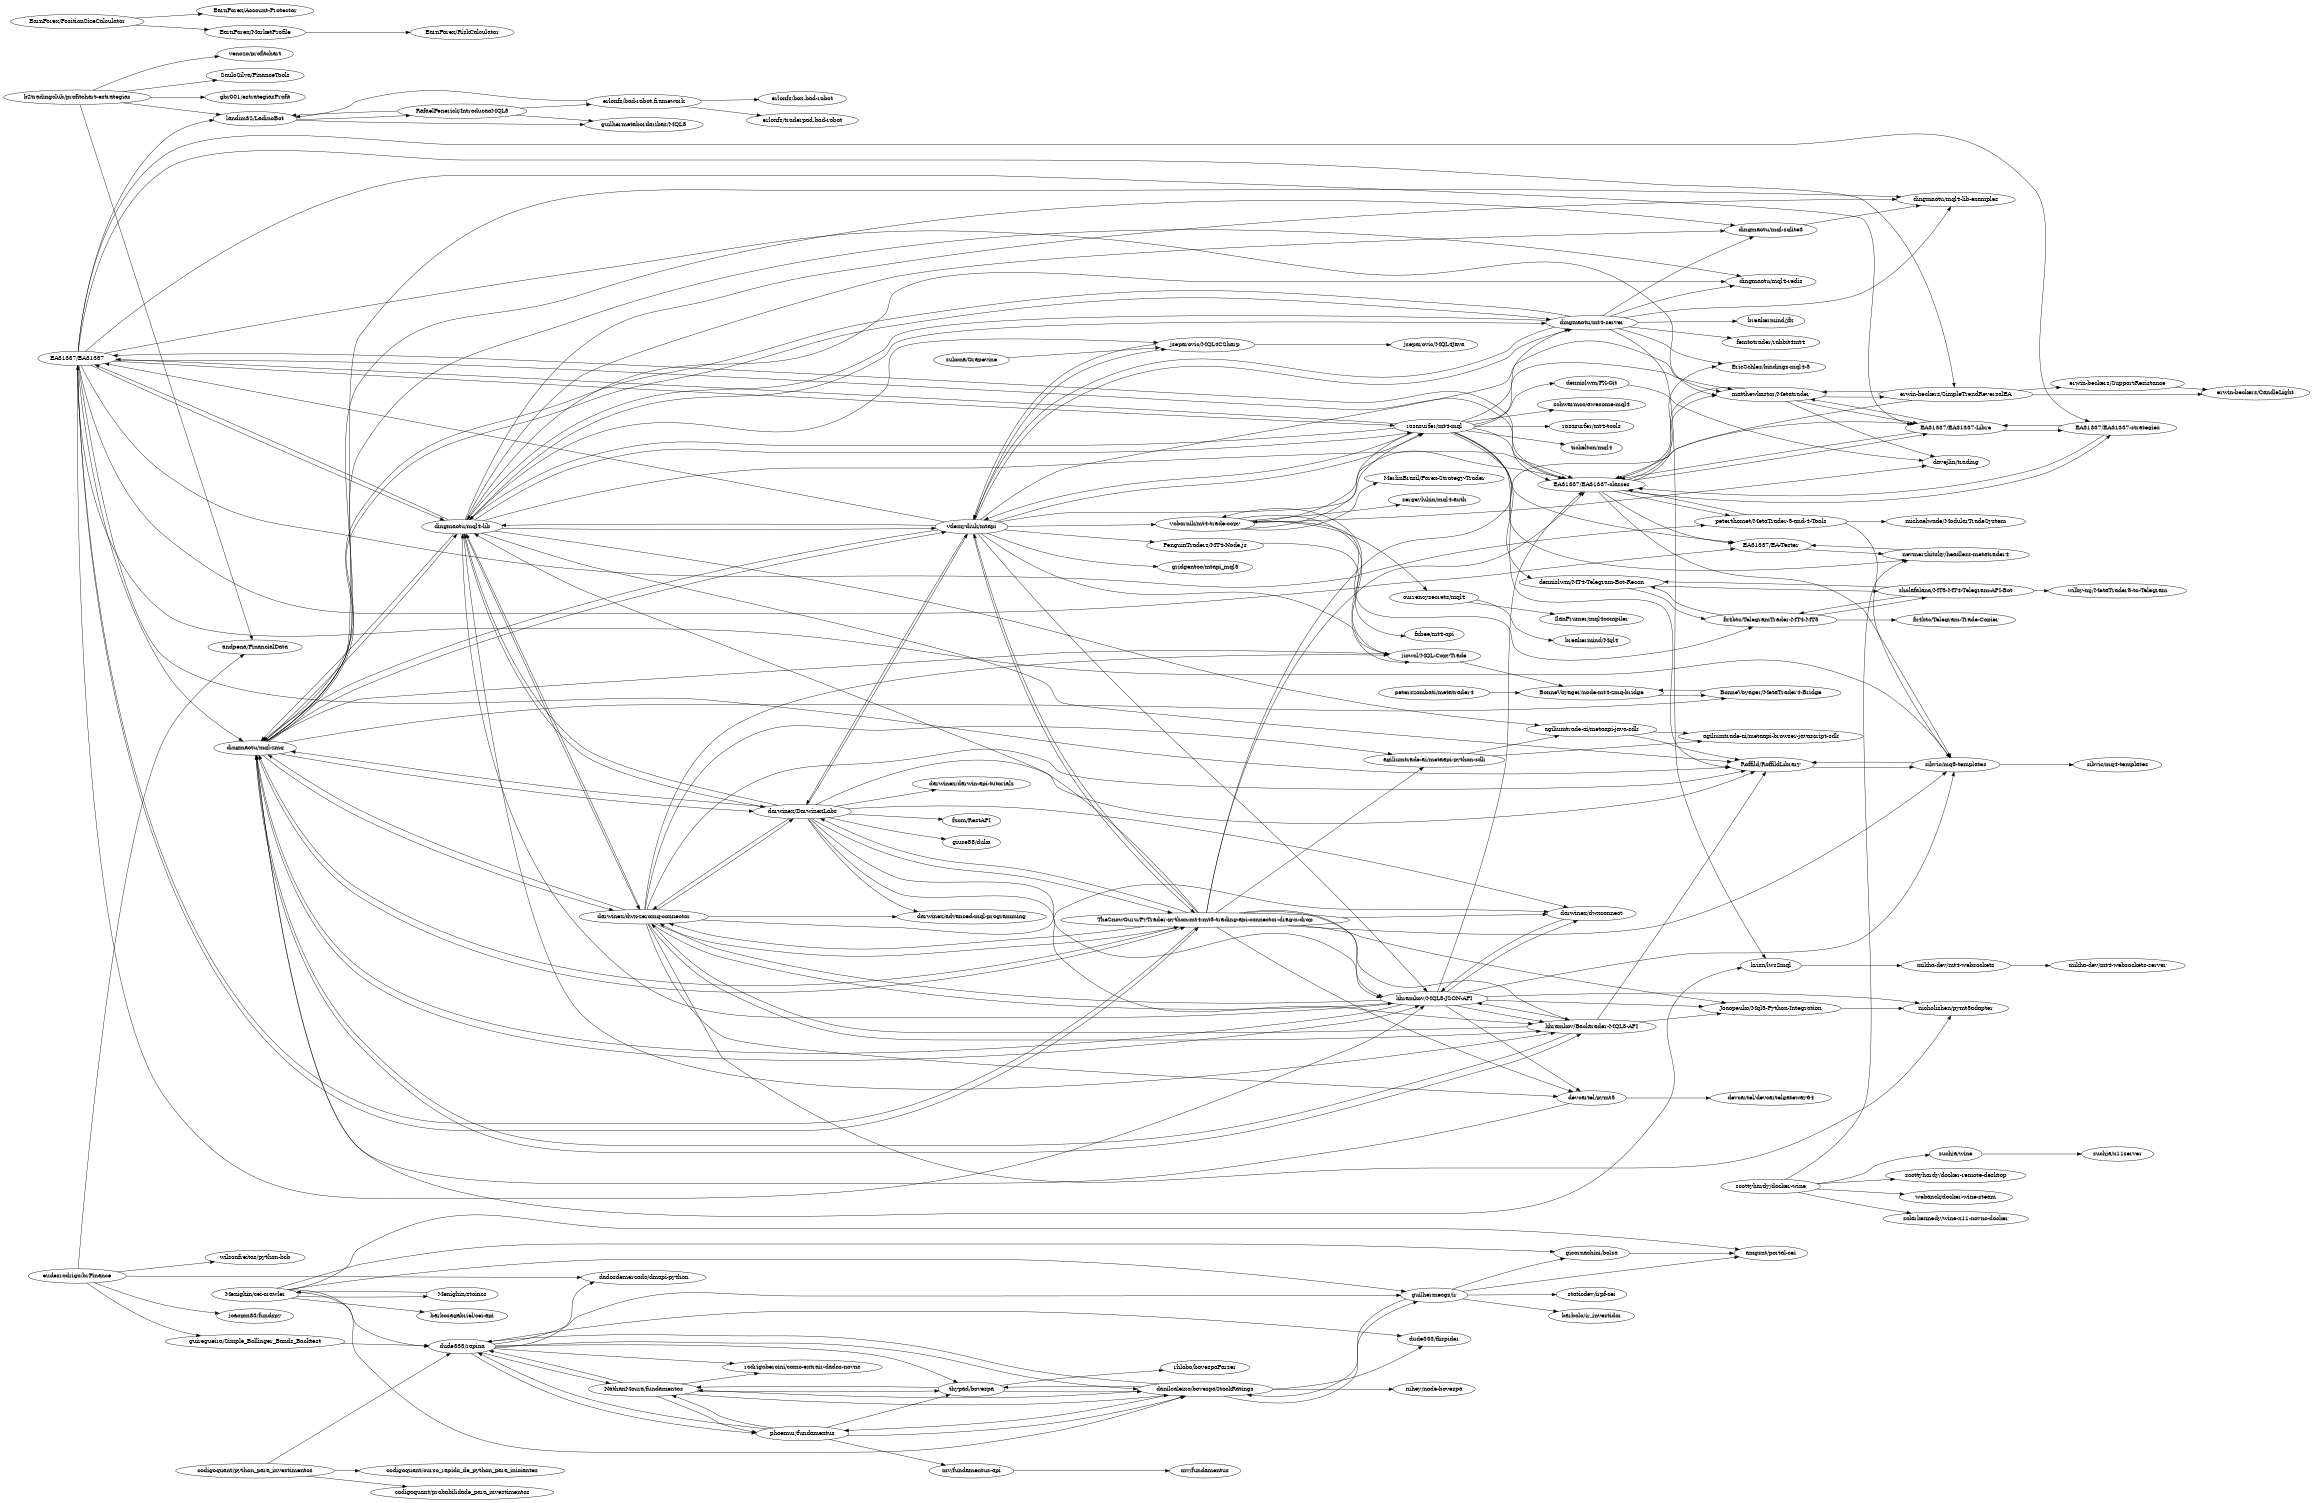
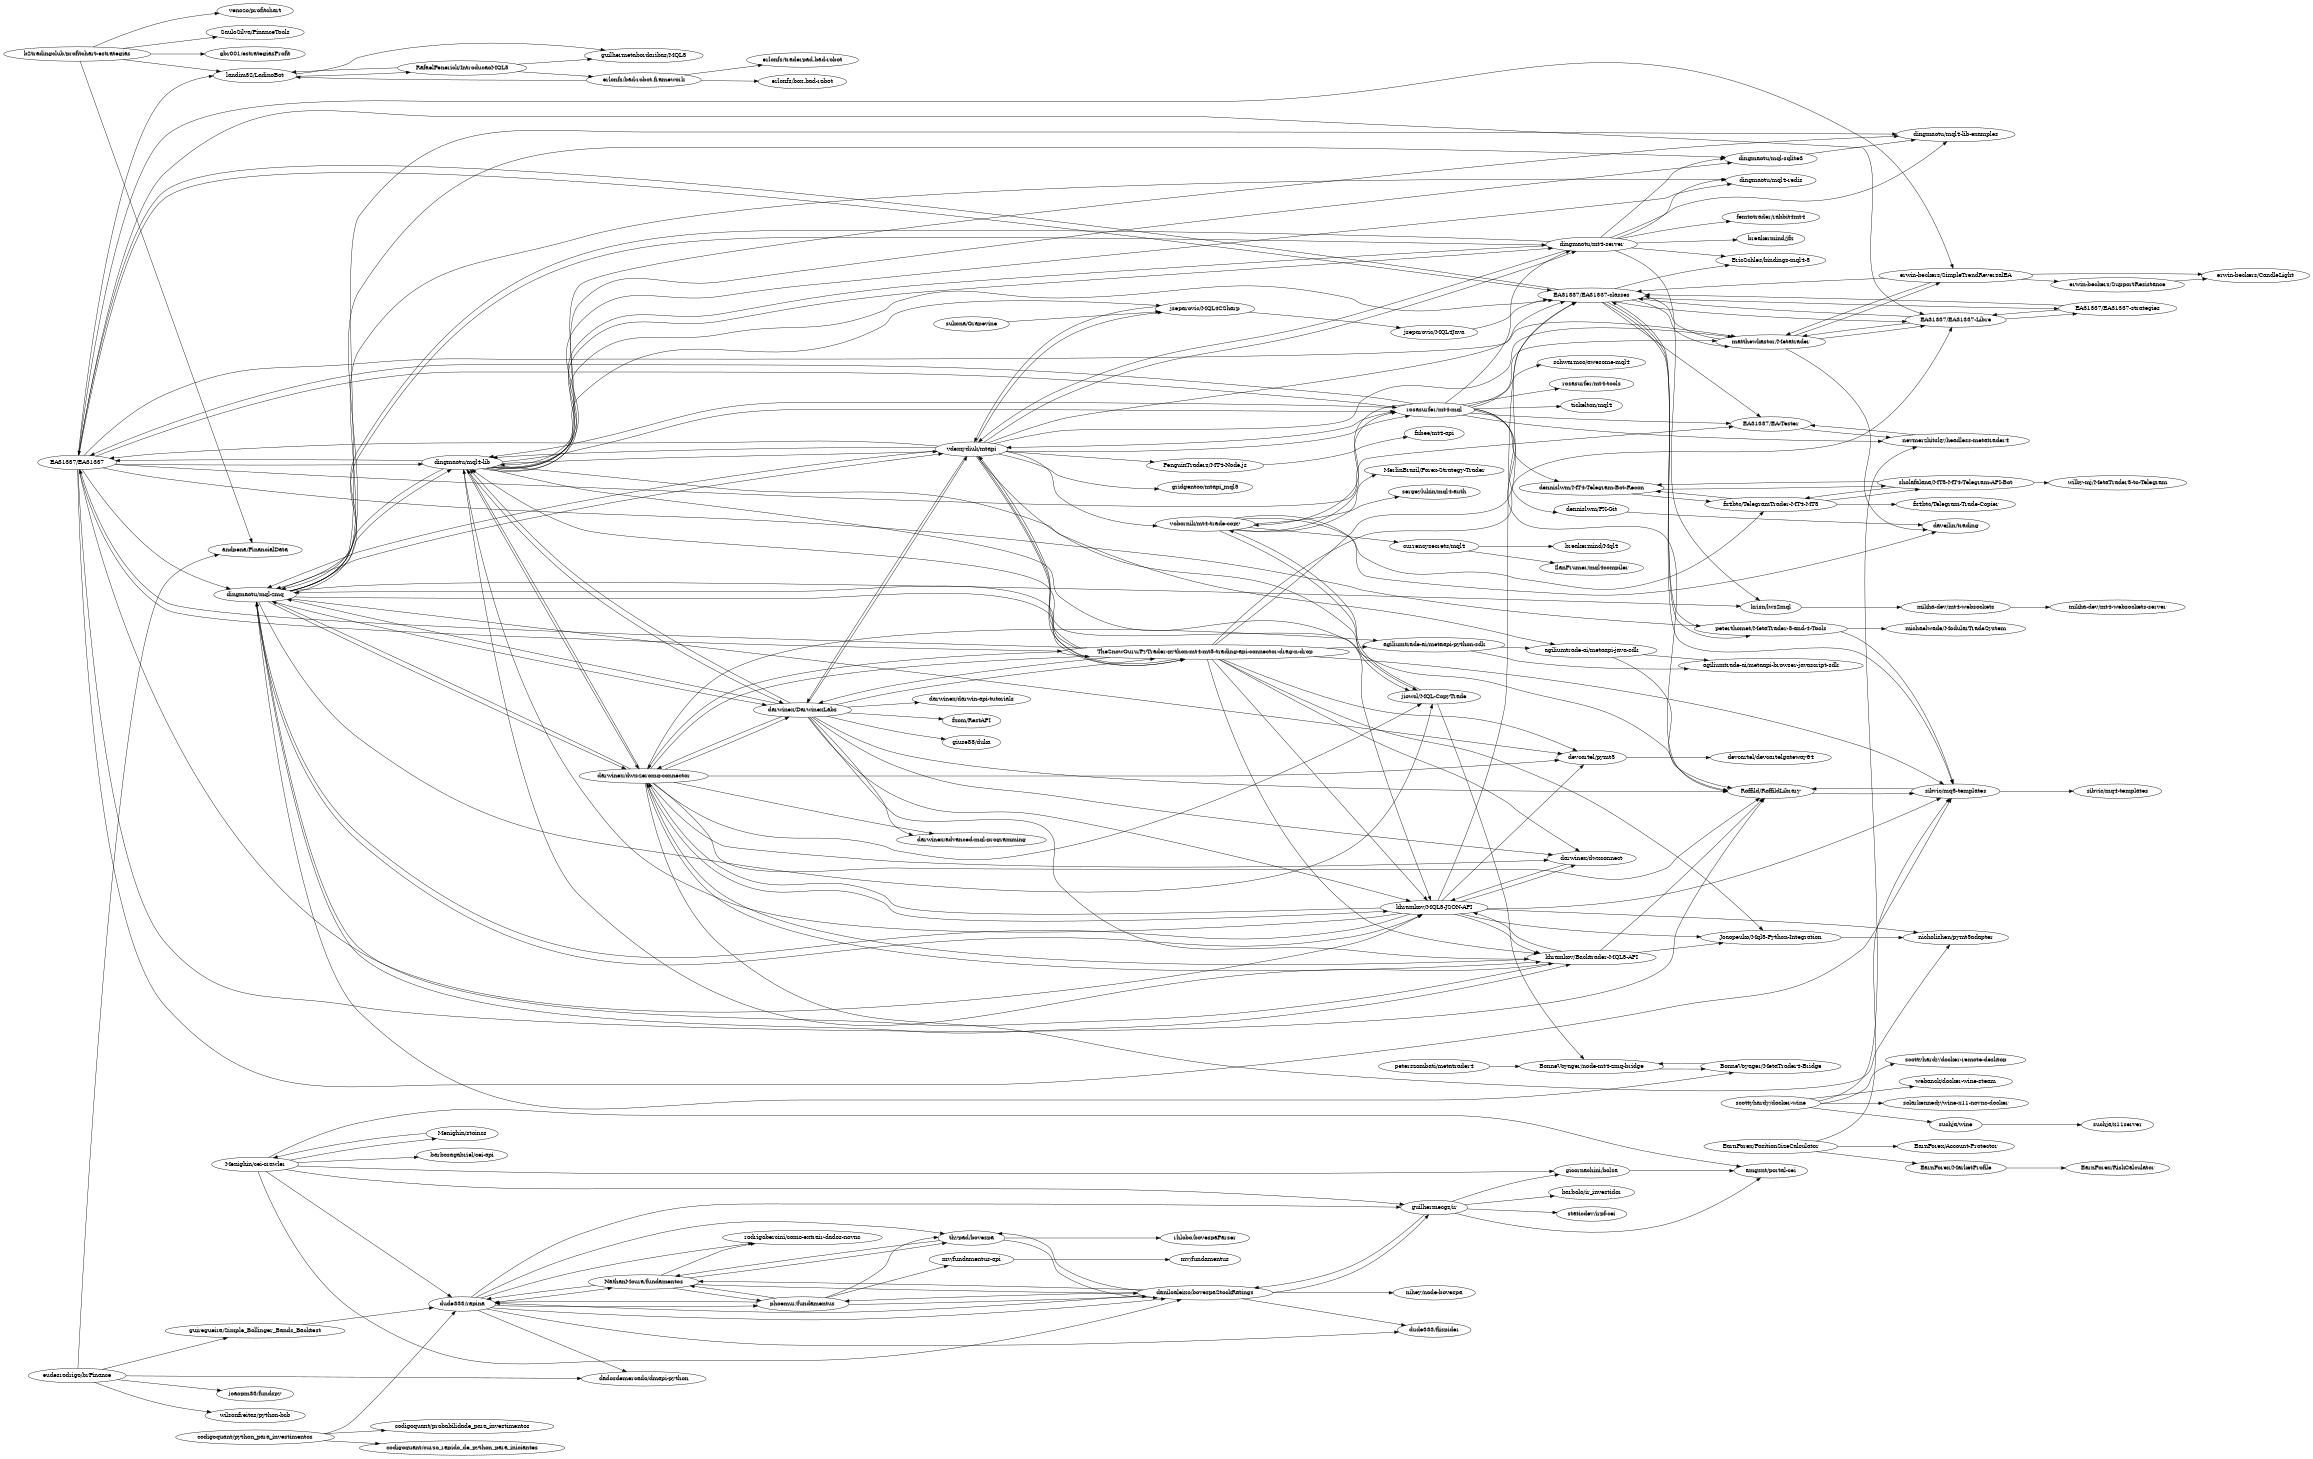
(1124, 145) -> none
(1510, 444) -> (1508, 318)
none -> (1874, 977)
(762, 1183) -> (924, 674)
